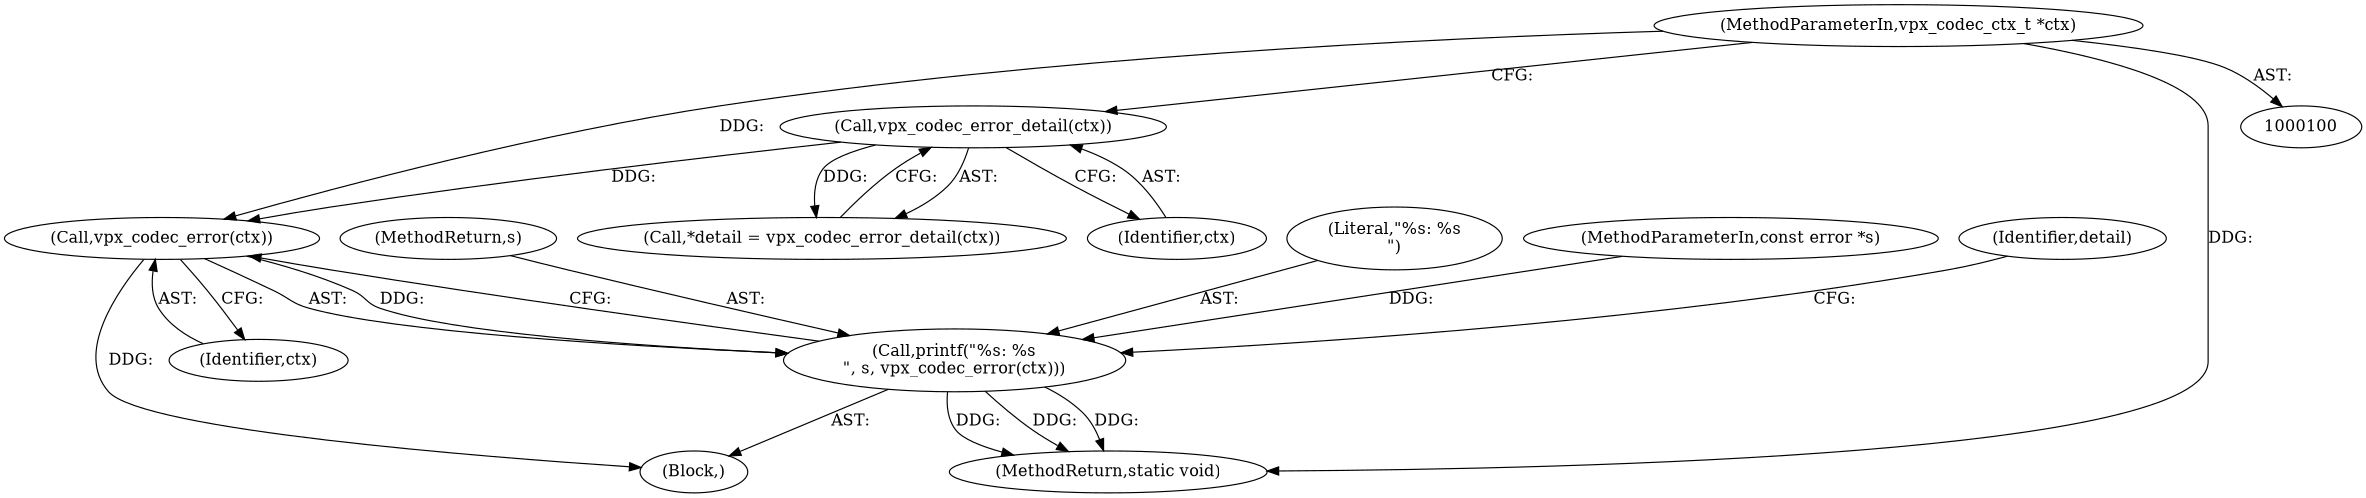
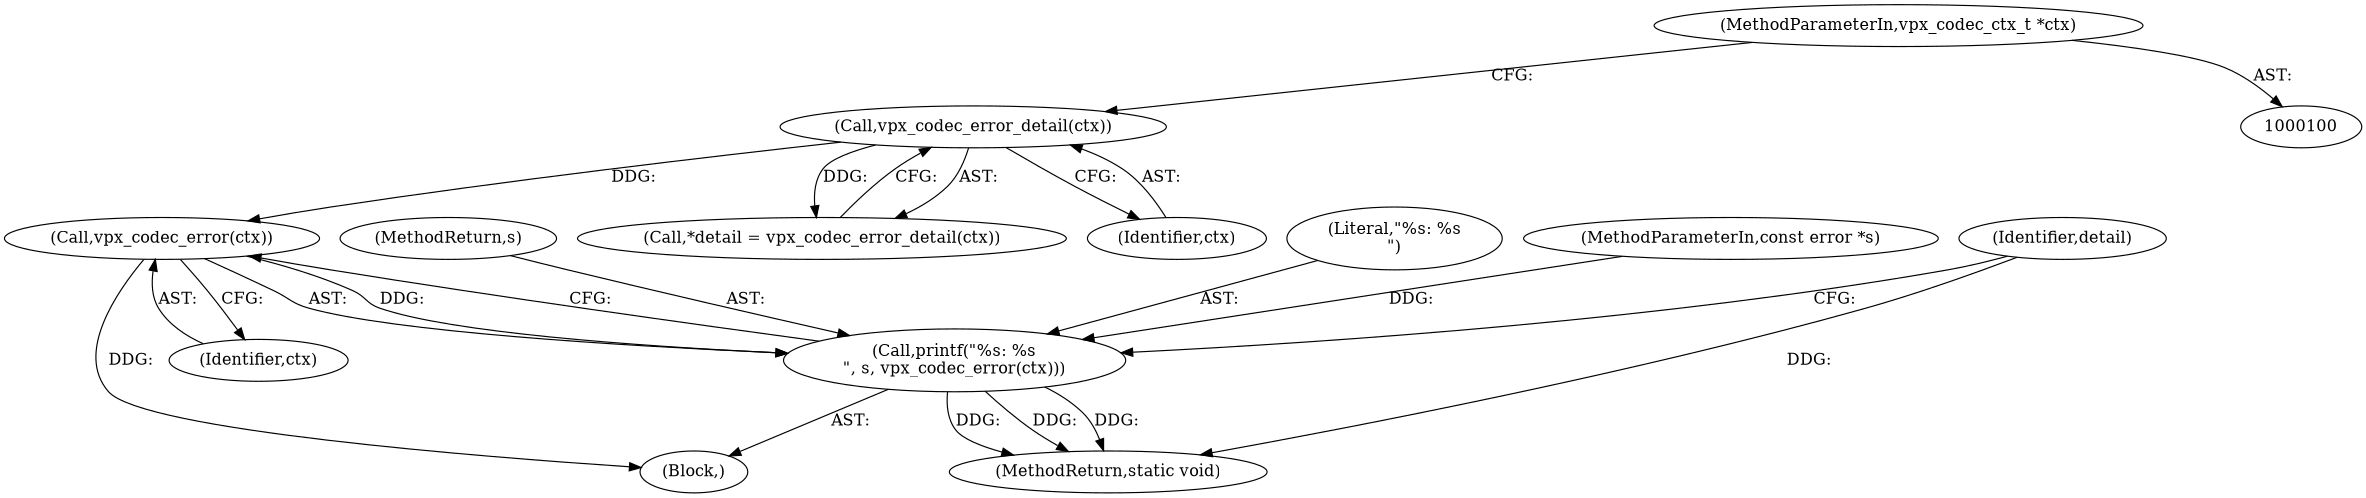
(943, 78) -> none
(1976, 438) -> (1618, 370)
